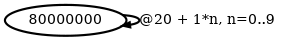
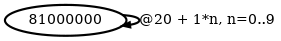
(66, 20) -> (66, 20)
